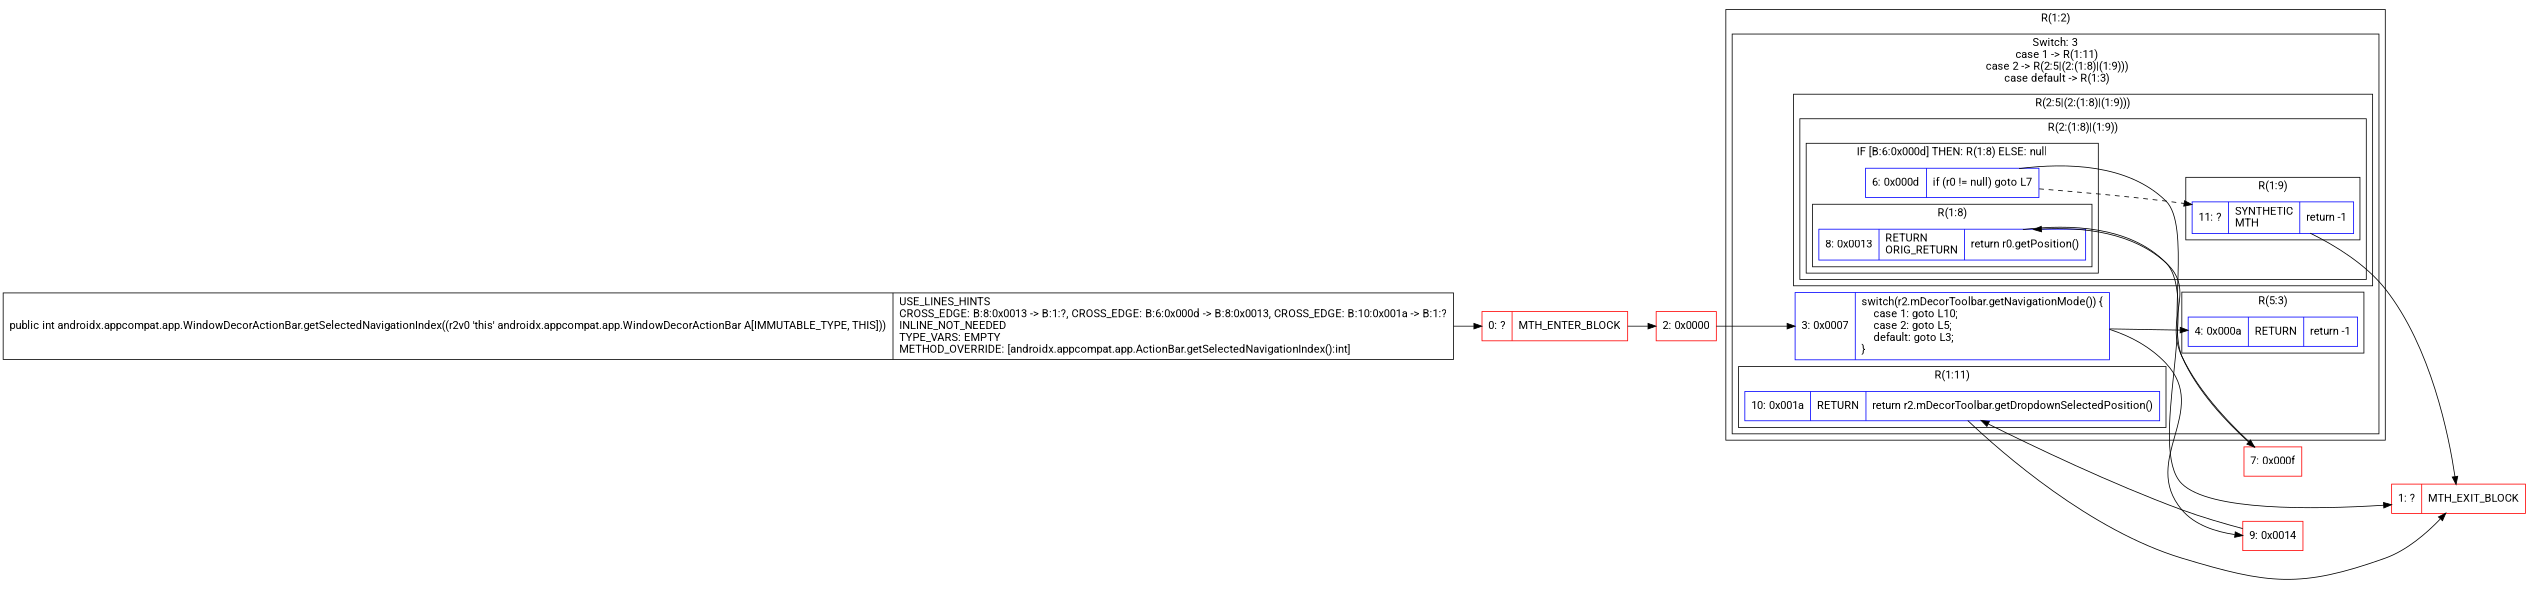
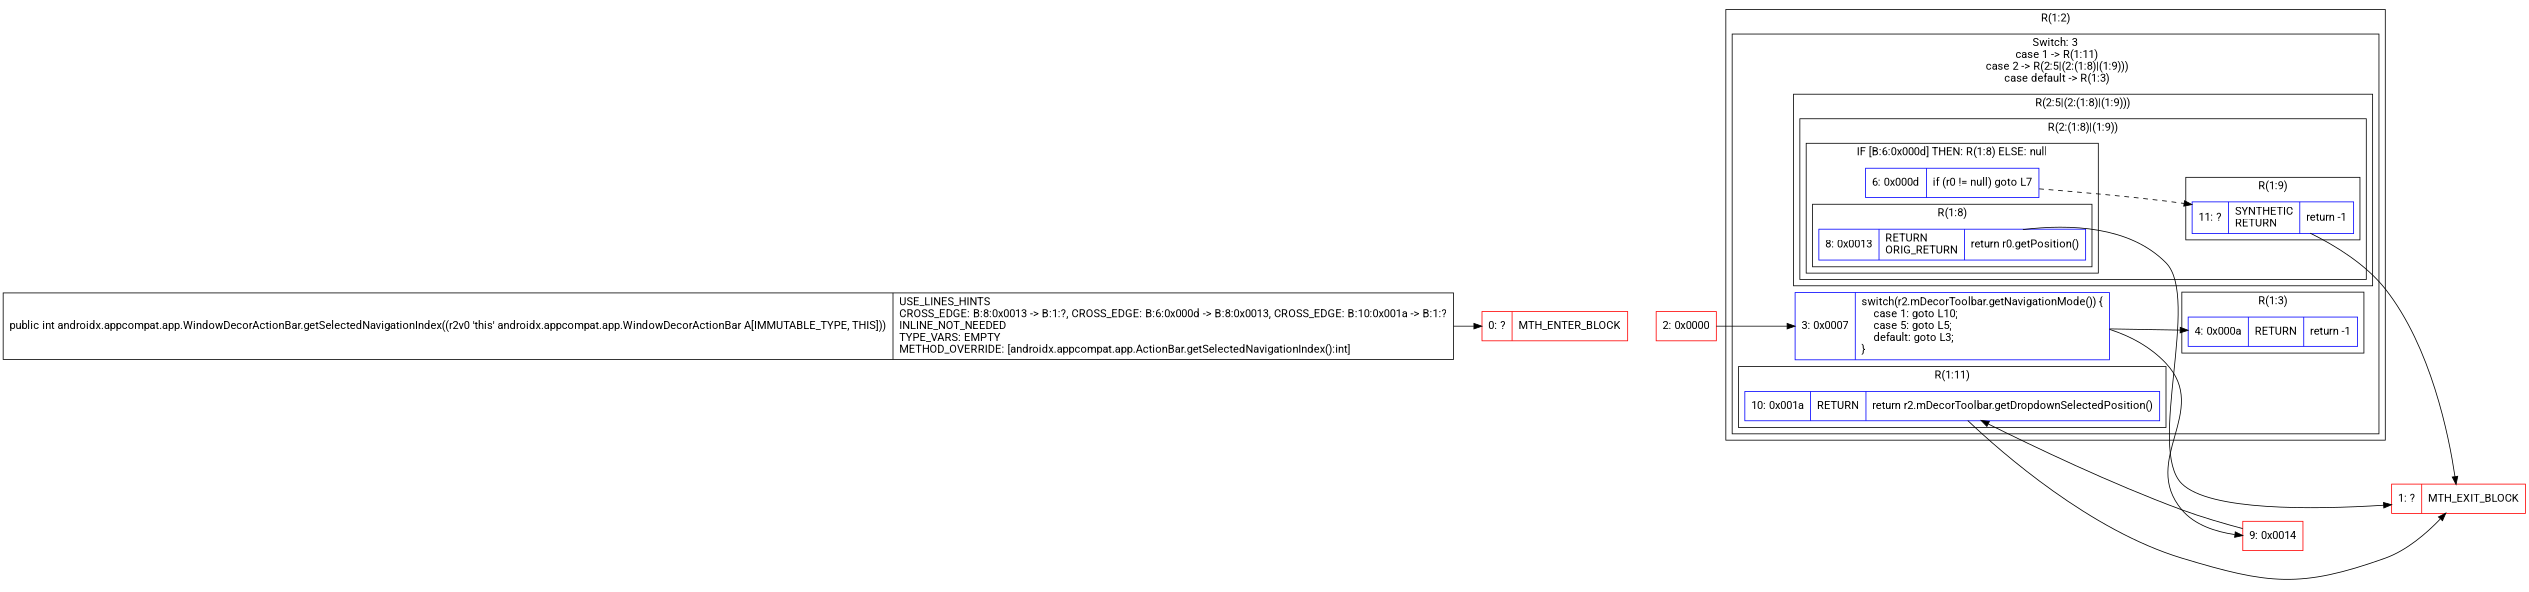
(2247, 223) -> (2256, 223)
(2273, 301) -> (2273, 301)
(1638, 326) -> none
(1907, 326) -> (1907, 326)
(2273, 462) -> none
